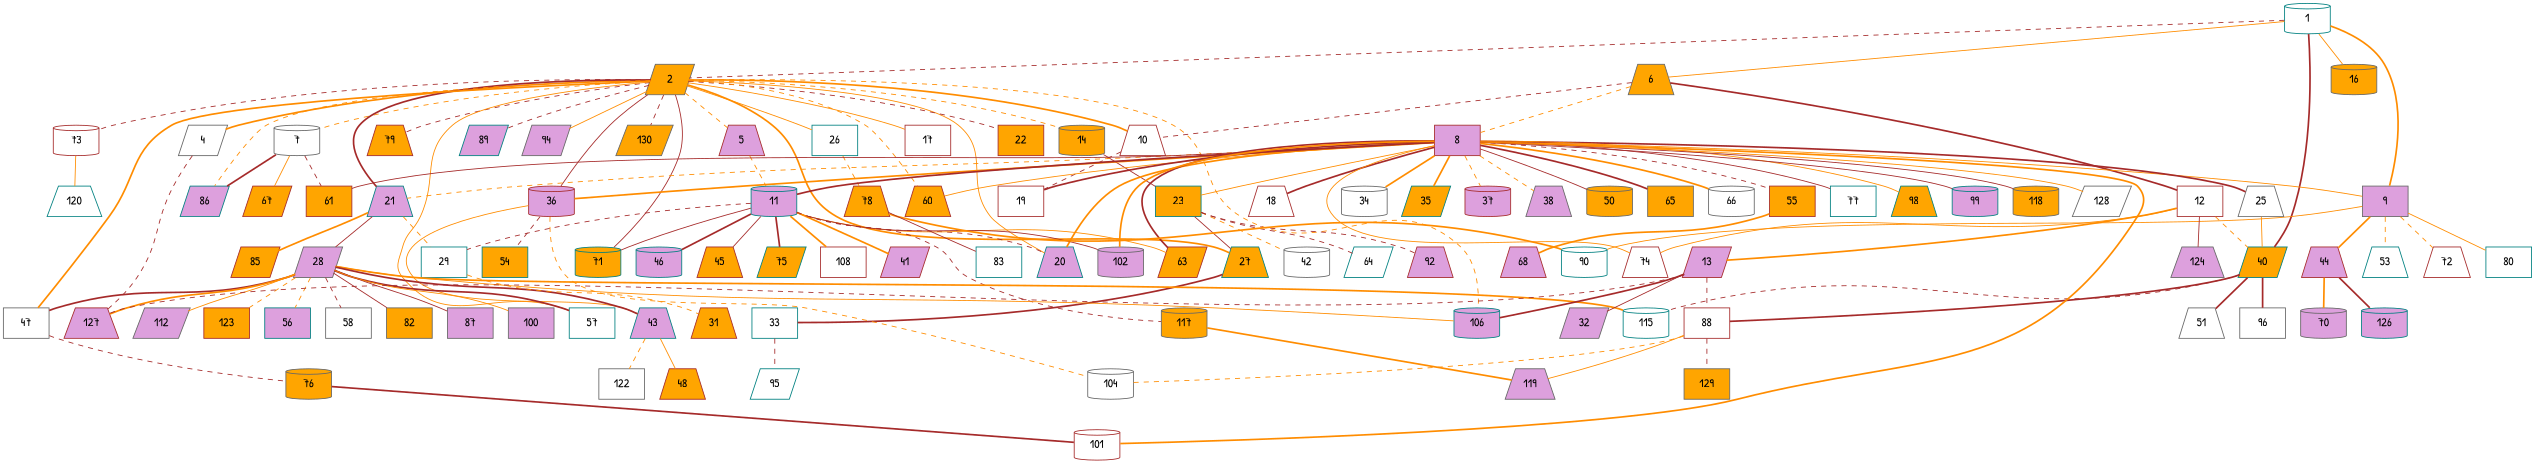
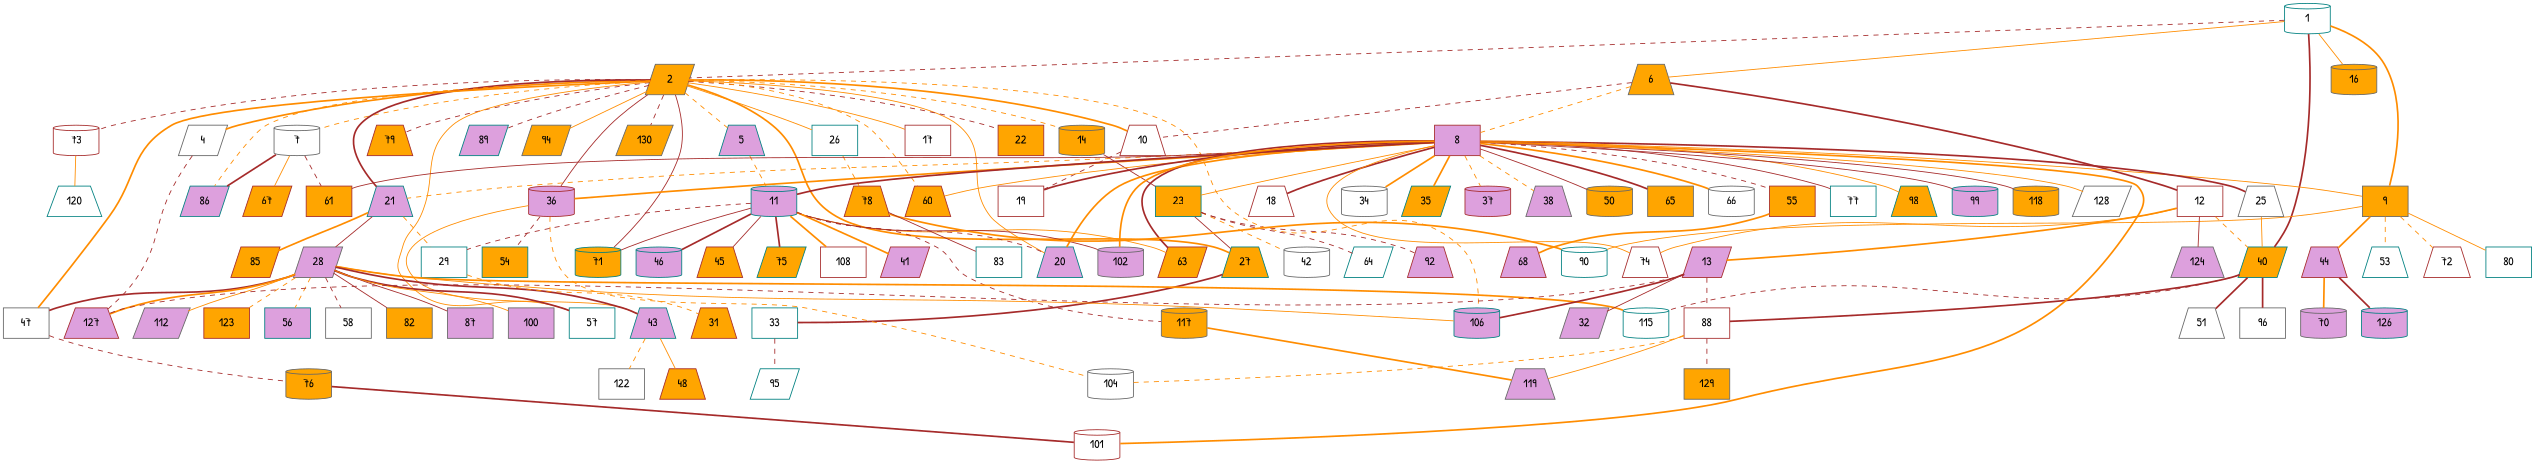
(546, 140) -> (546, 140)
(742, 140) -> (742, 140)
(2385, 201) -> (2385, 201)
